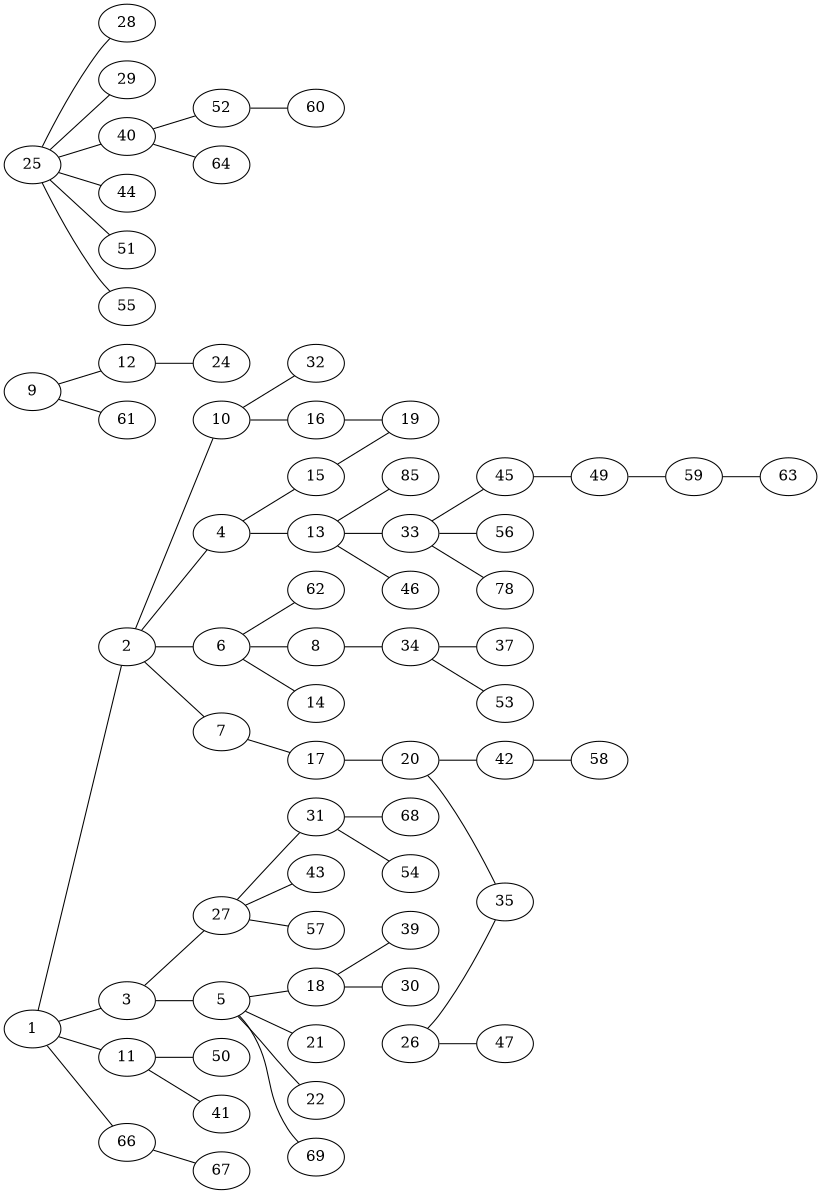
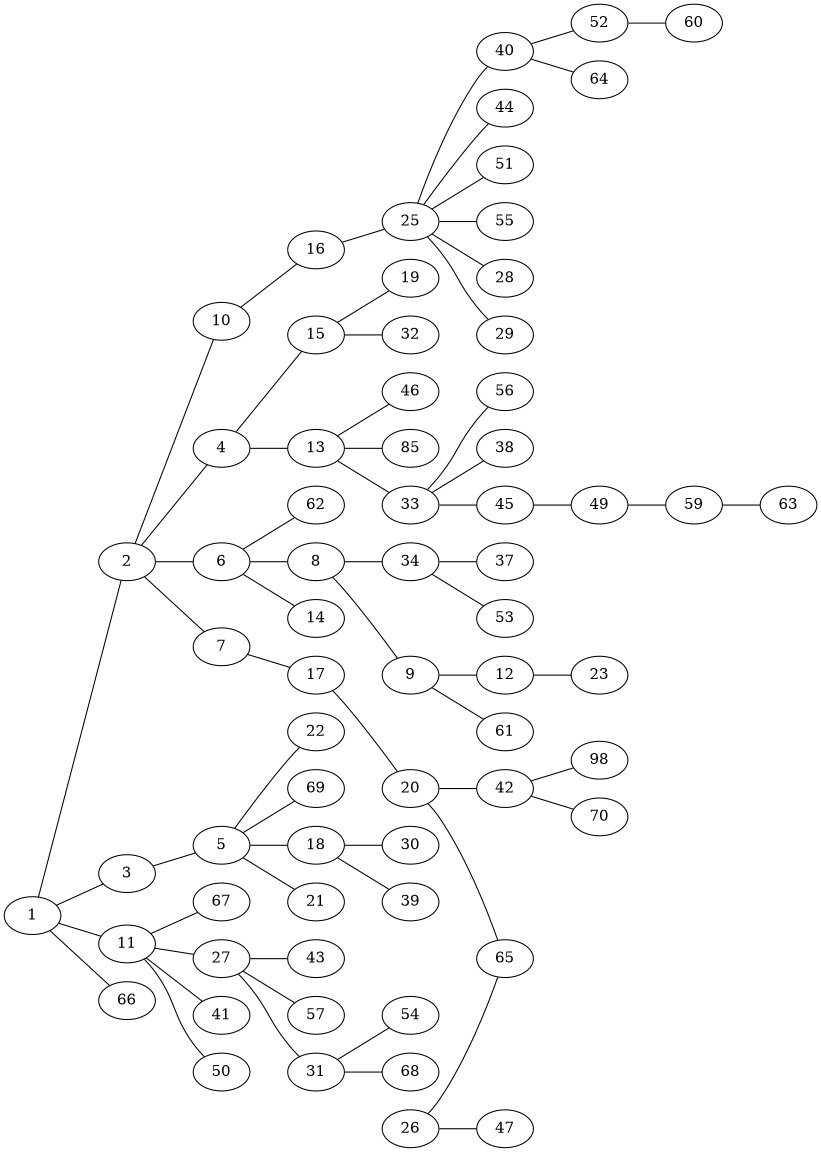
(222, 363) -> (600, 675)
(269, 392) -> (363, 335)
(363, 420) -> (363, 236)
(505, 590) -> (505, 448)
none -> (366, 617)
(600, 760) -> (600, 760)
none -> (600, 817)
(505, 902) -> (505, 959)
(174, 958) -> (174, 951)
(174, 1157) -> (174, 923)
